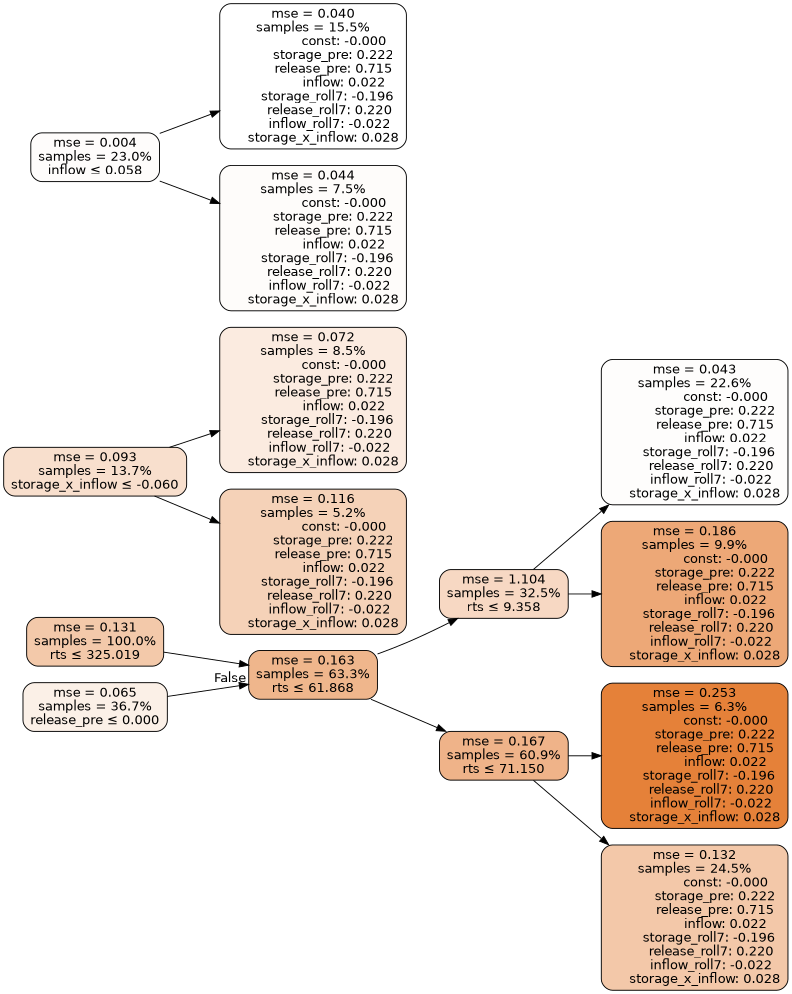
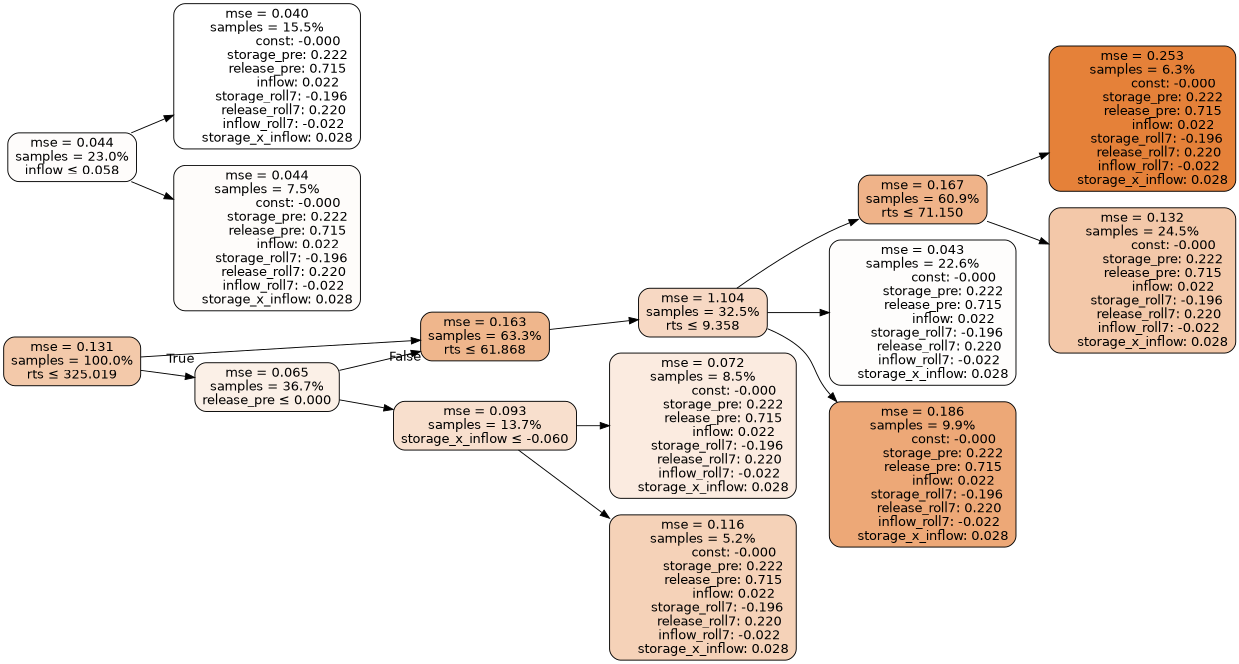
(95, 157) -> (72, 157)
none -> (163, 373)
none -> (362, 404)
(404, 713) -> (791, 252)
